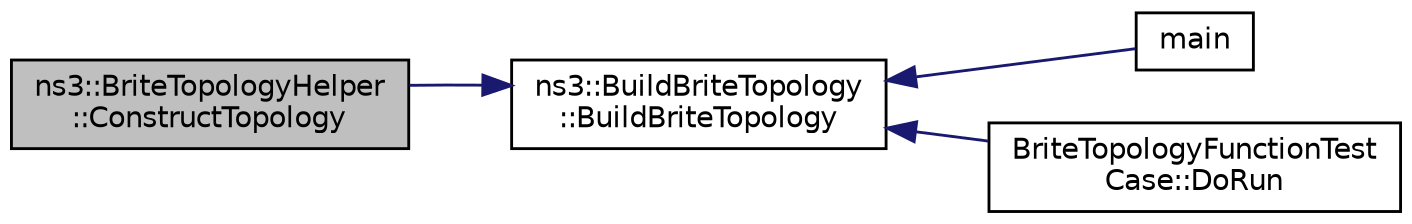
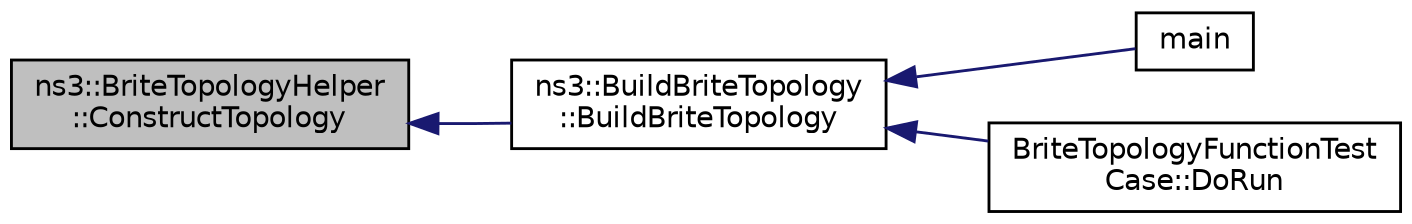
(446, 85) -> (475, 124)
